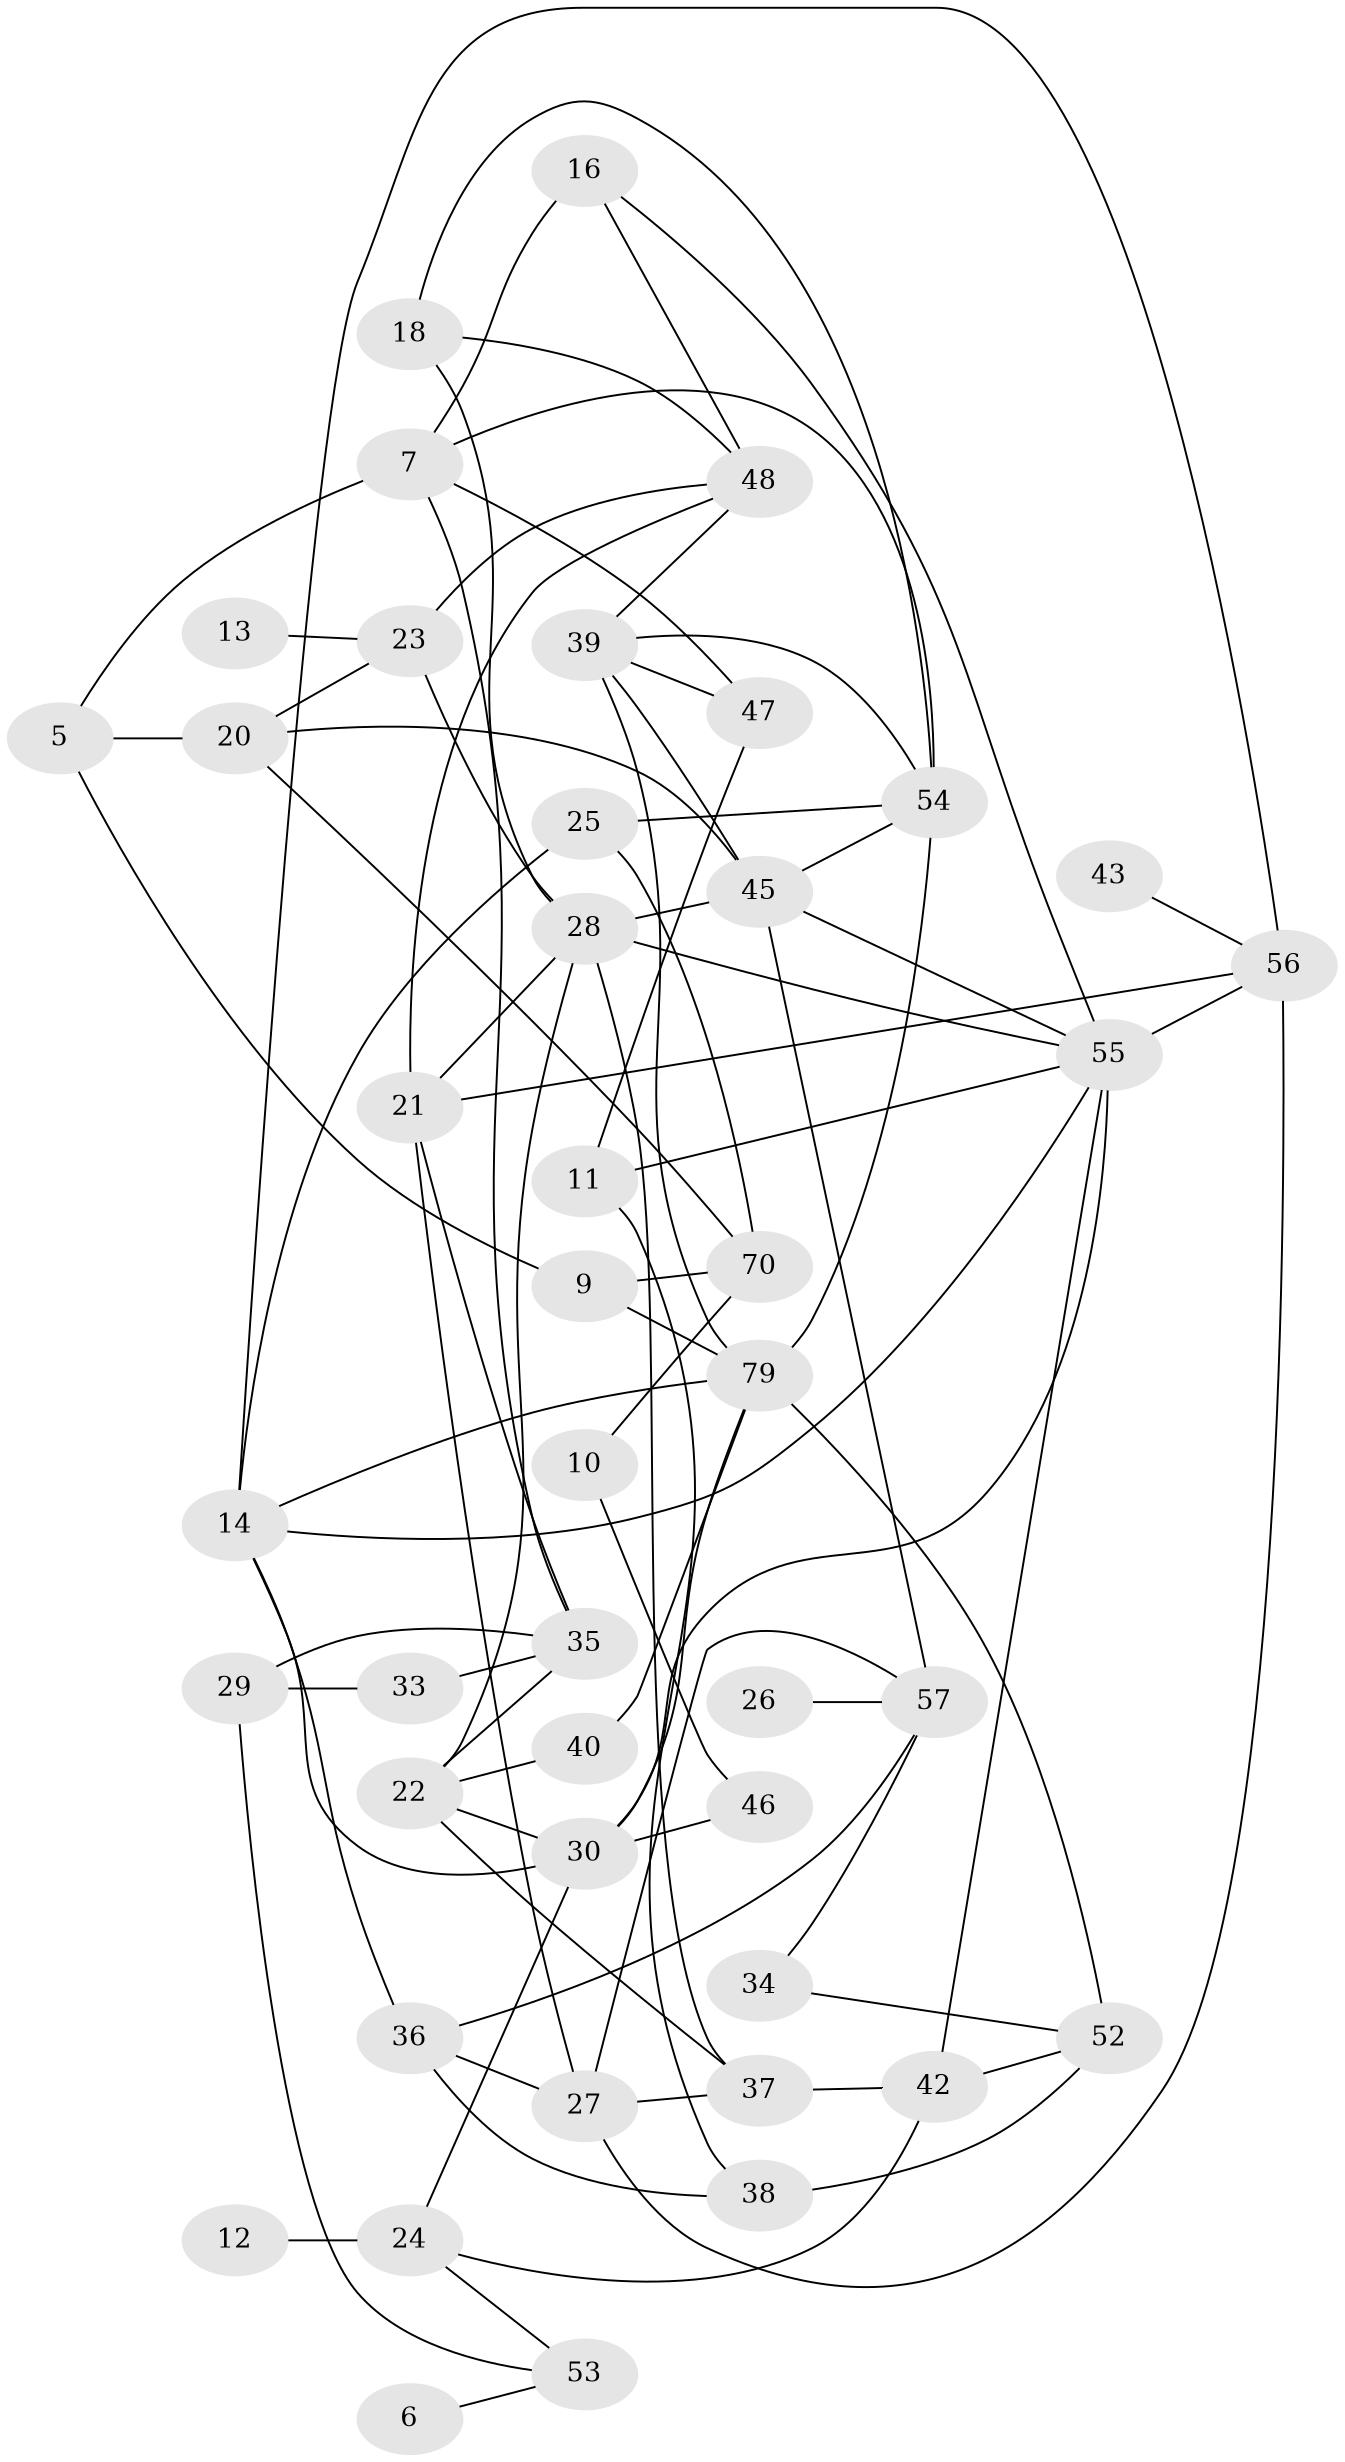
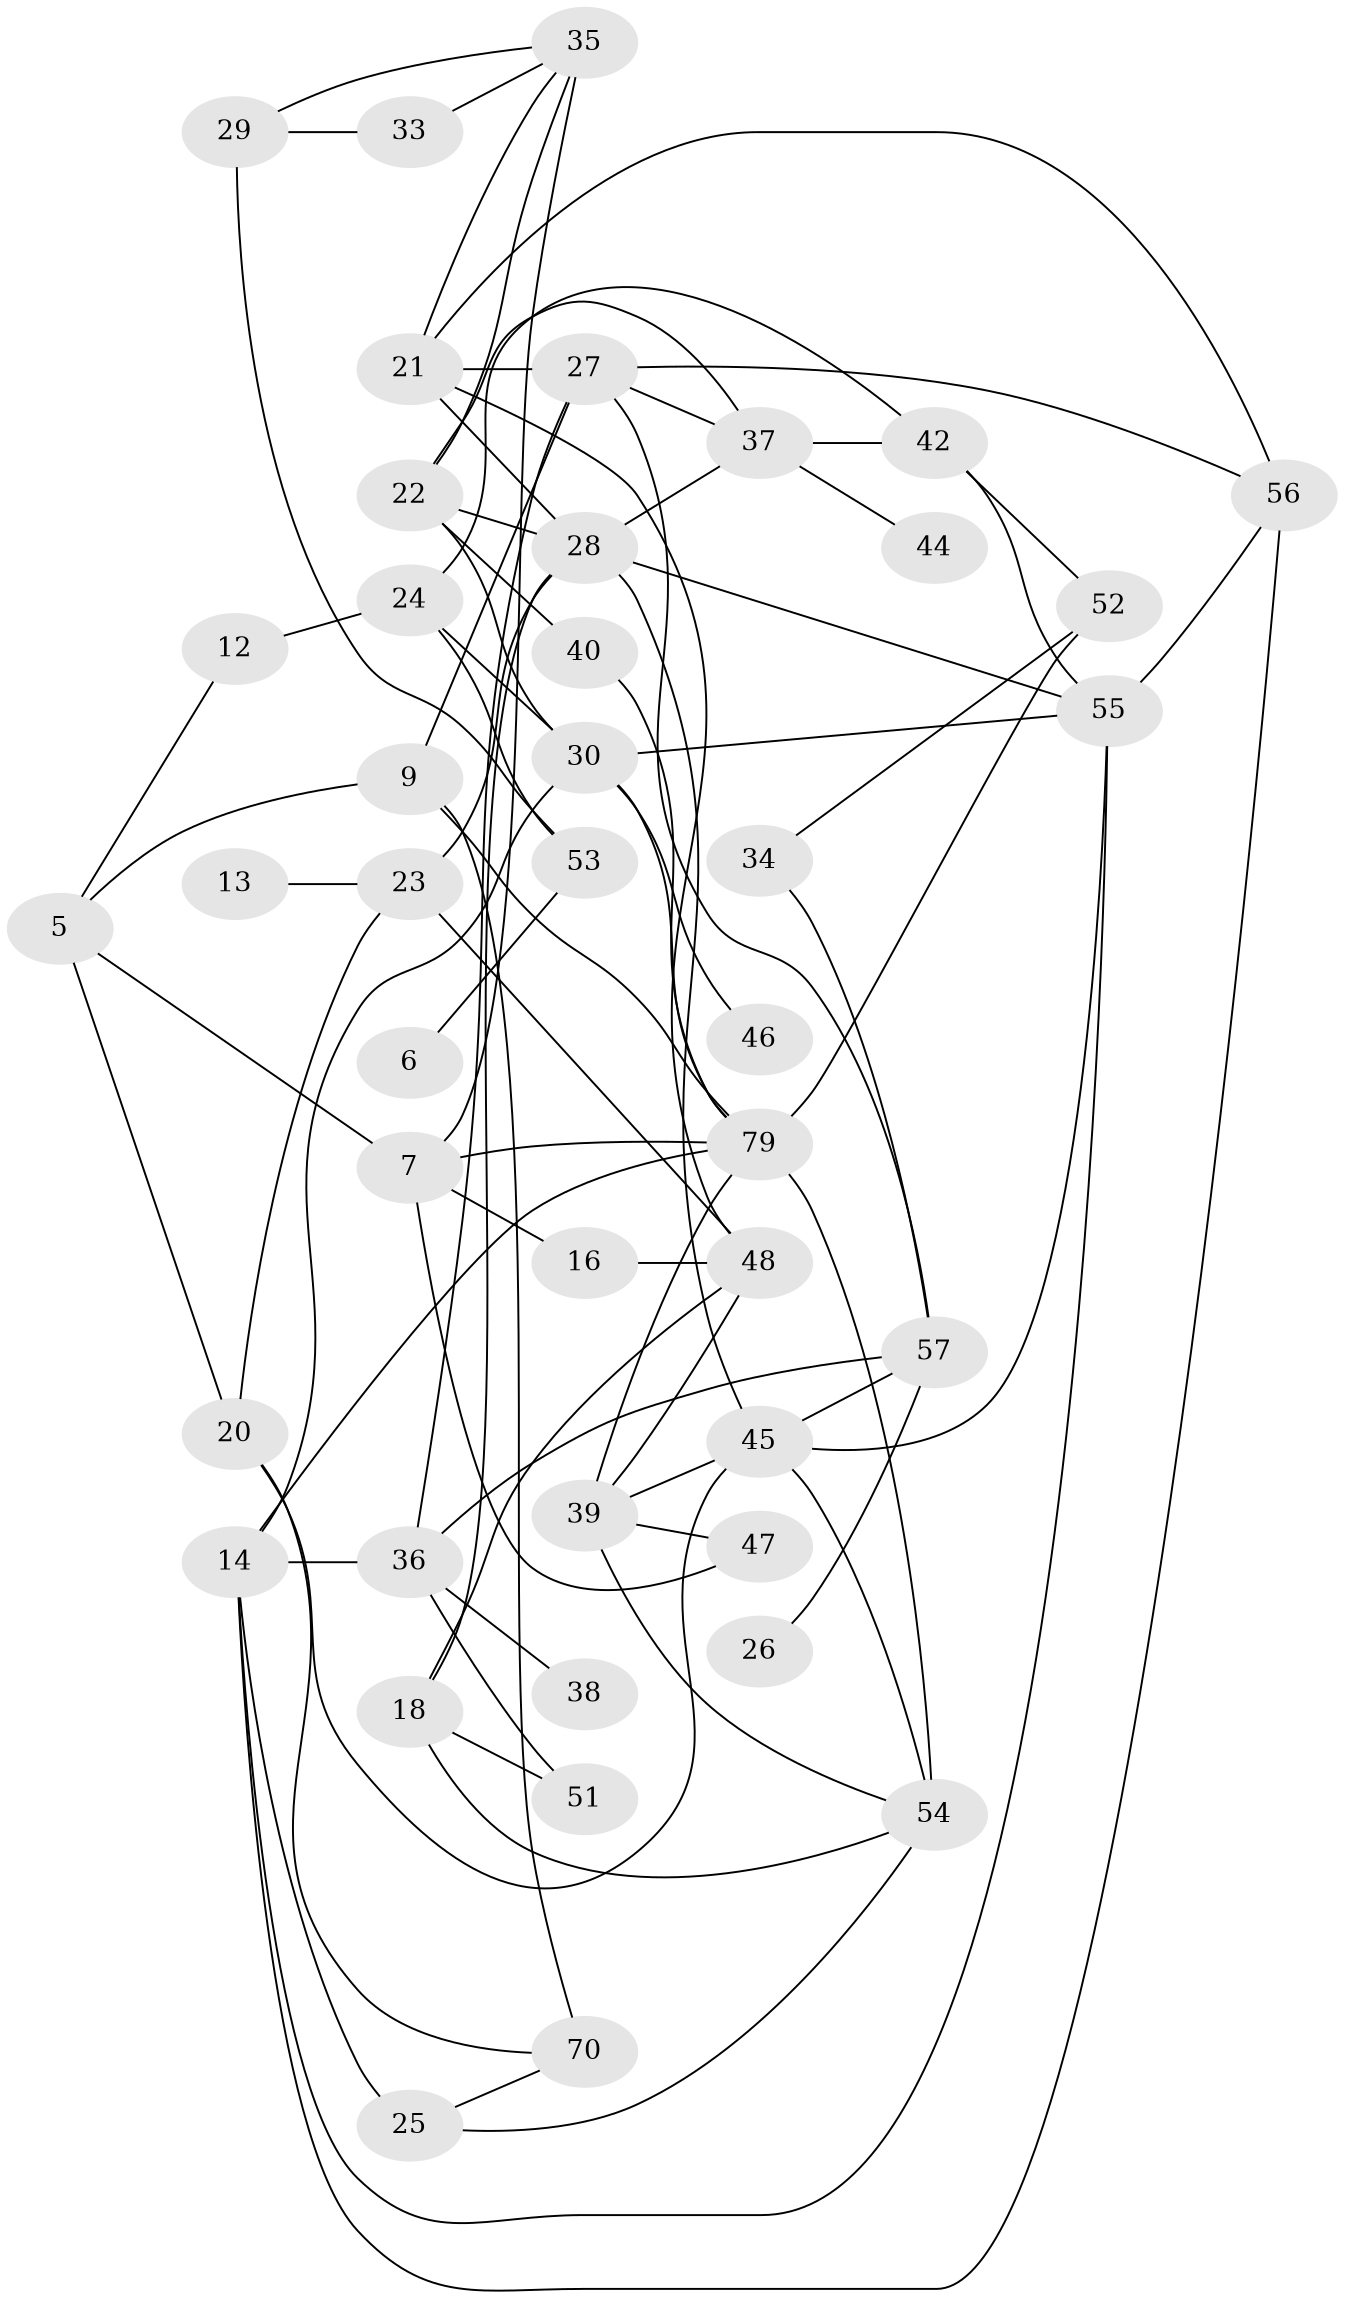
(811, 429) -> (583, 1143)
none -> (935, 548)
none -> (505, 557)
(924, 568) -> none
none -> (148, 789)
(1109, 876) -> none
(585, 1181) -> none
(585, 1465) -> none
none -> (585, 1799)
(957, 2153) -> none
